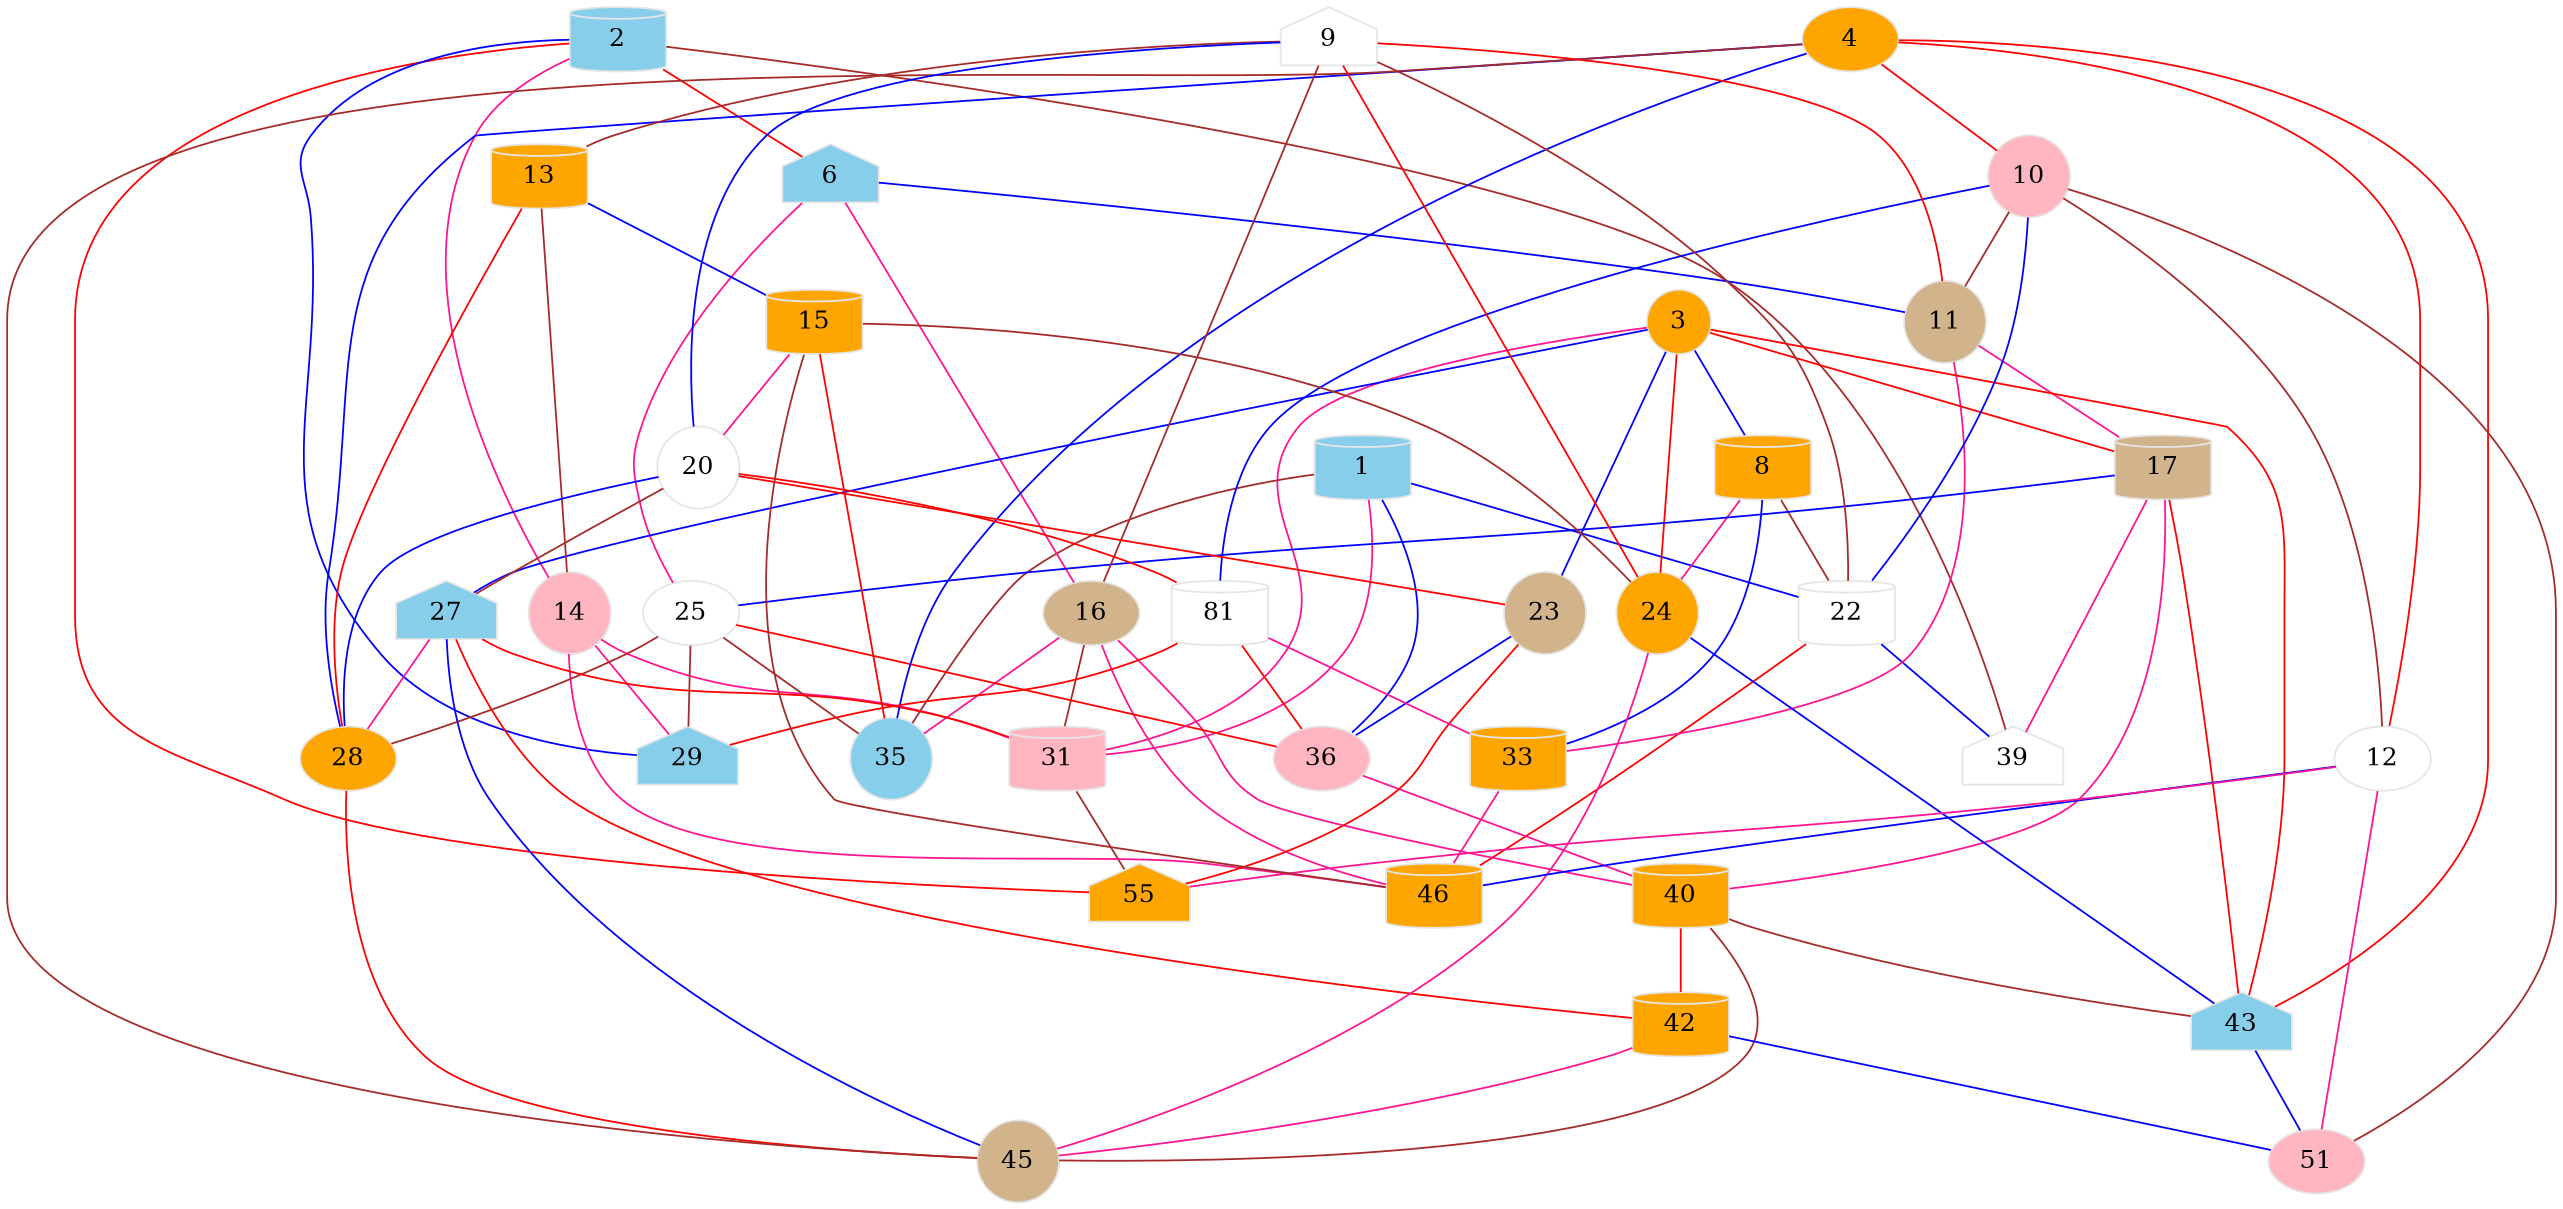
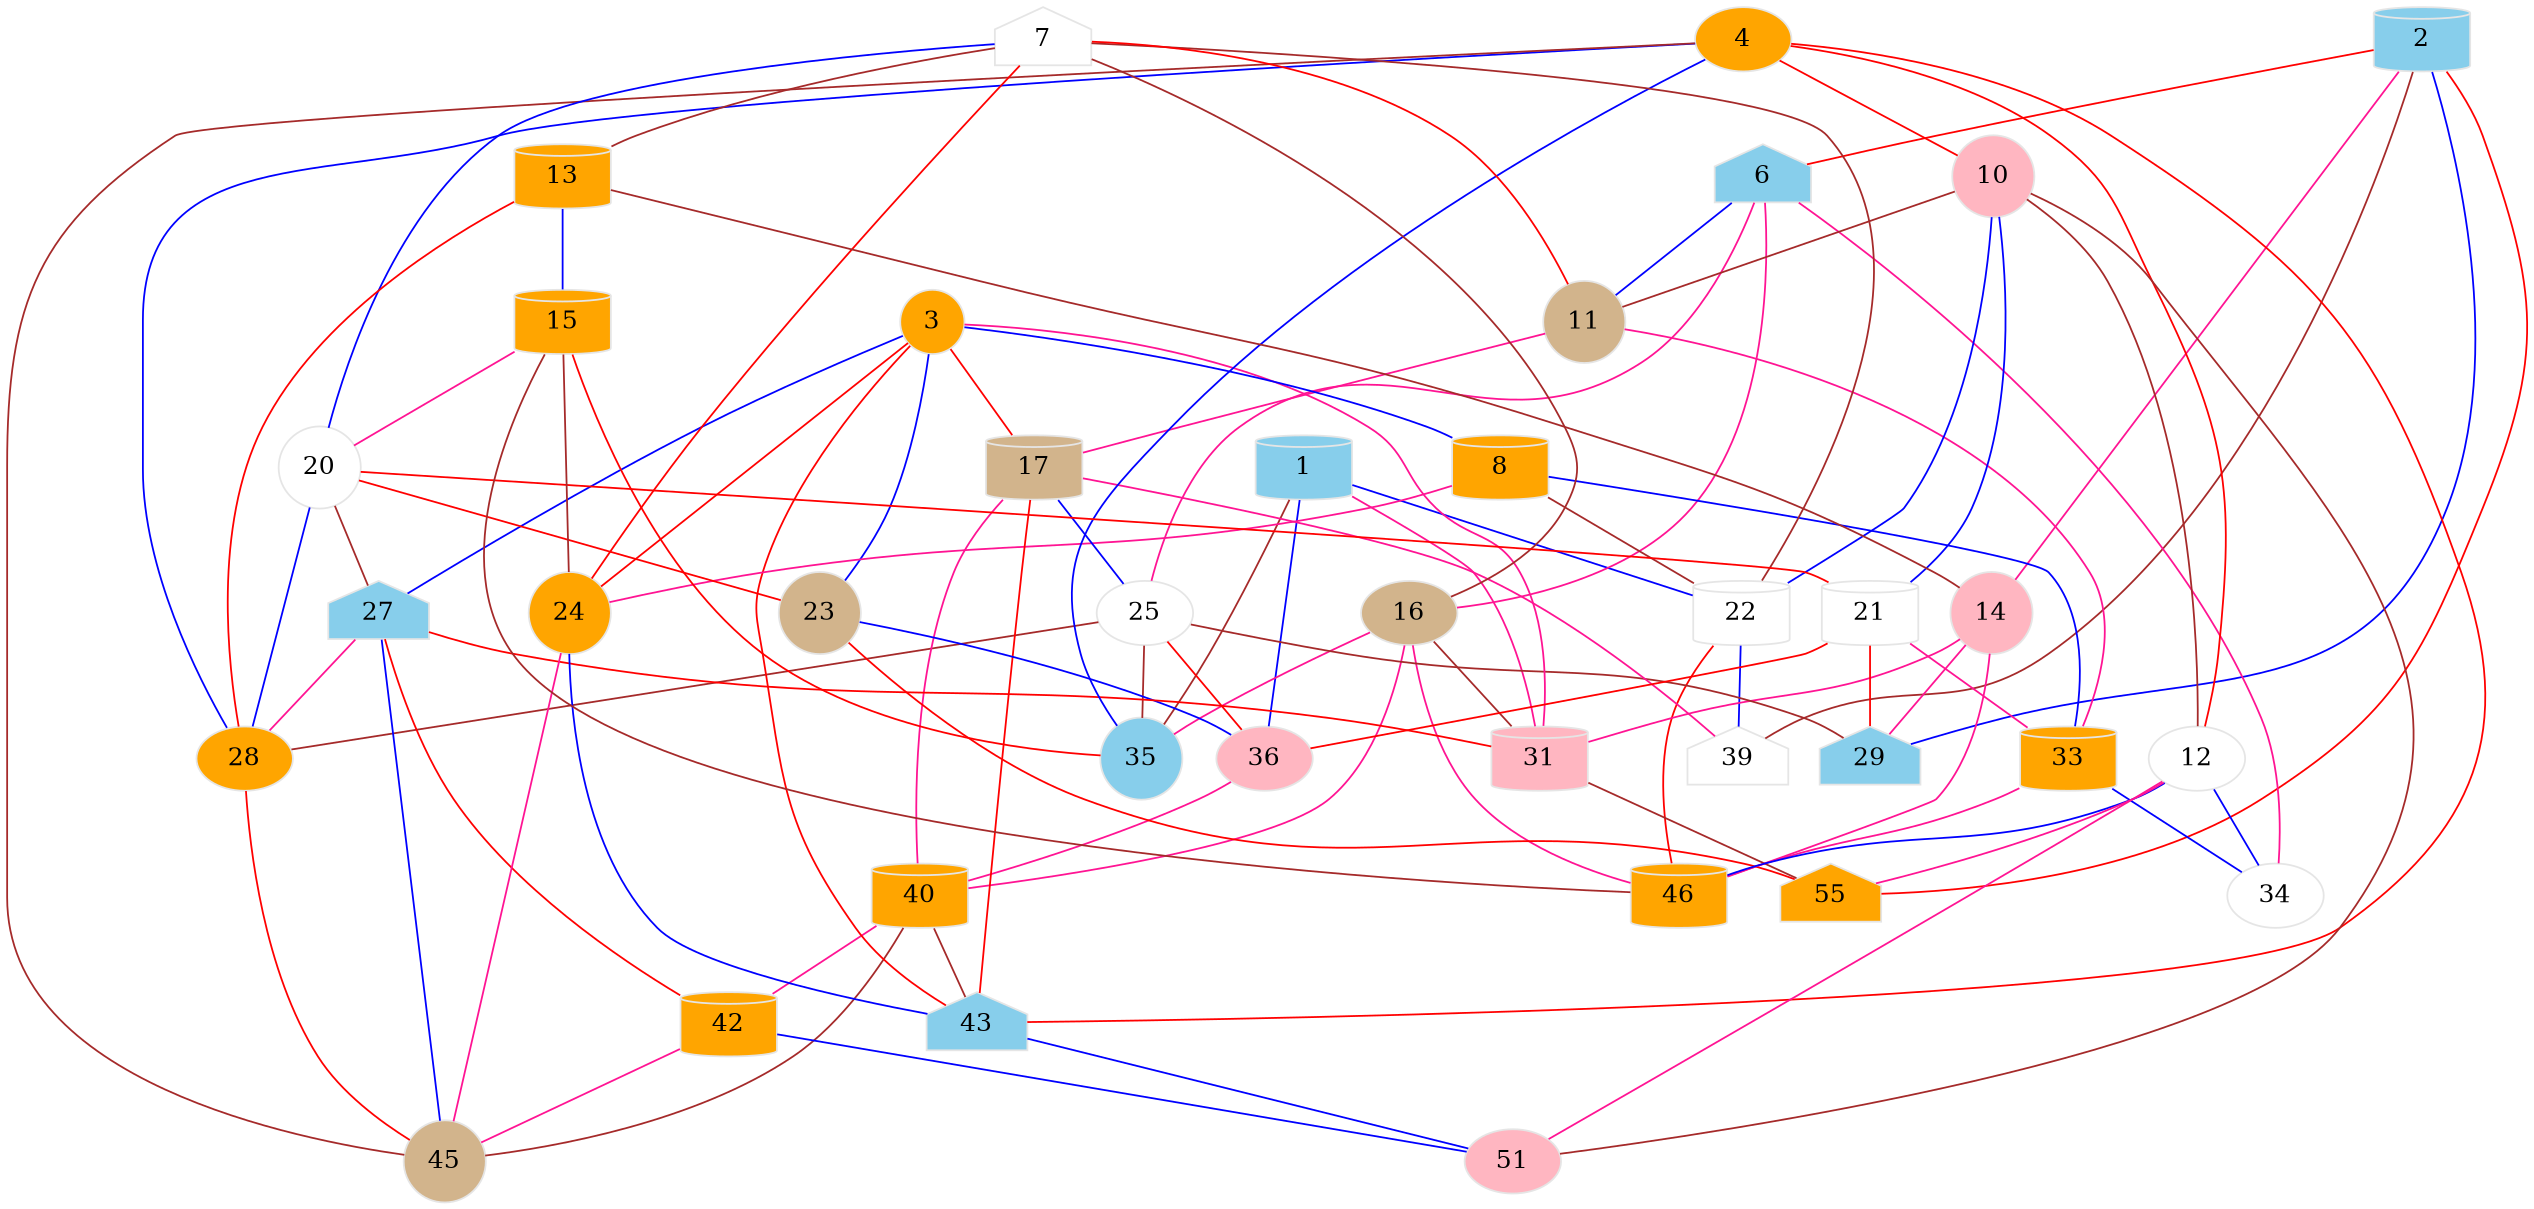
(1329, 39) -> (1043, 39)
(1220, 613) -> (1870, 613)
none -> (2276, 896)
(1681, 960) -> (825, 960)
